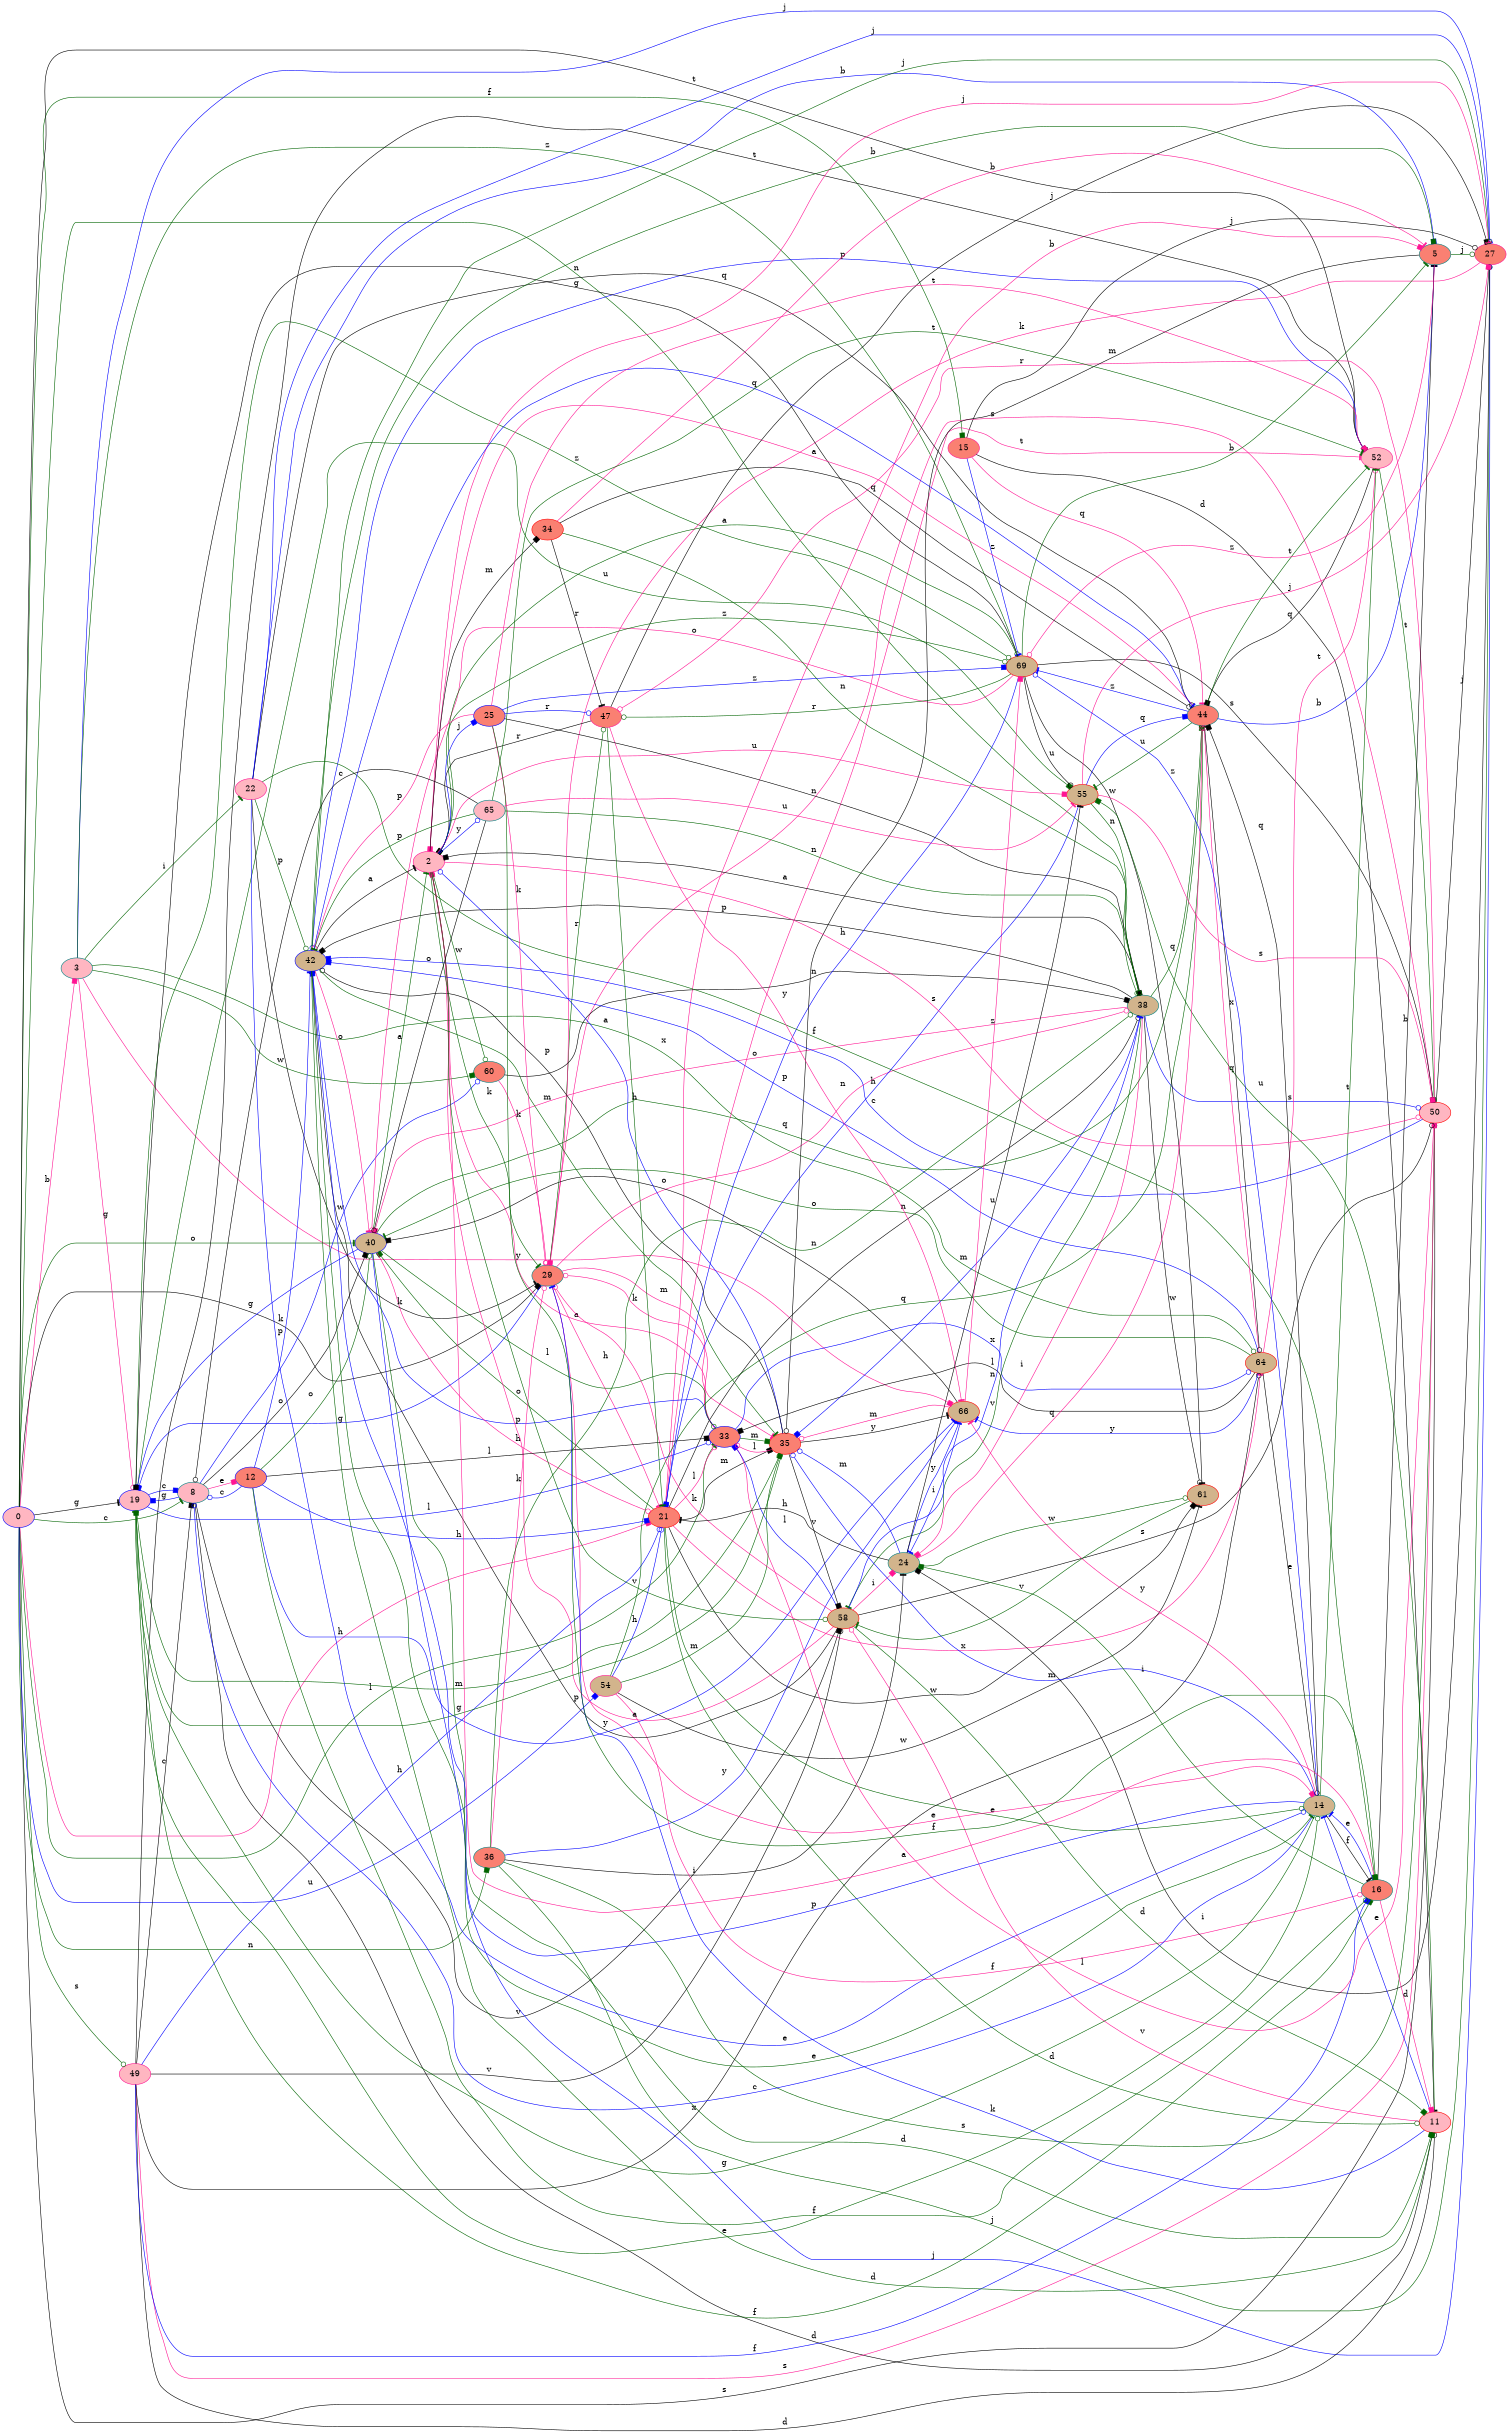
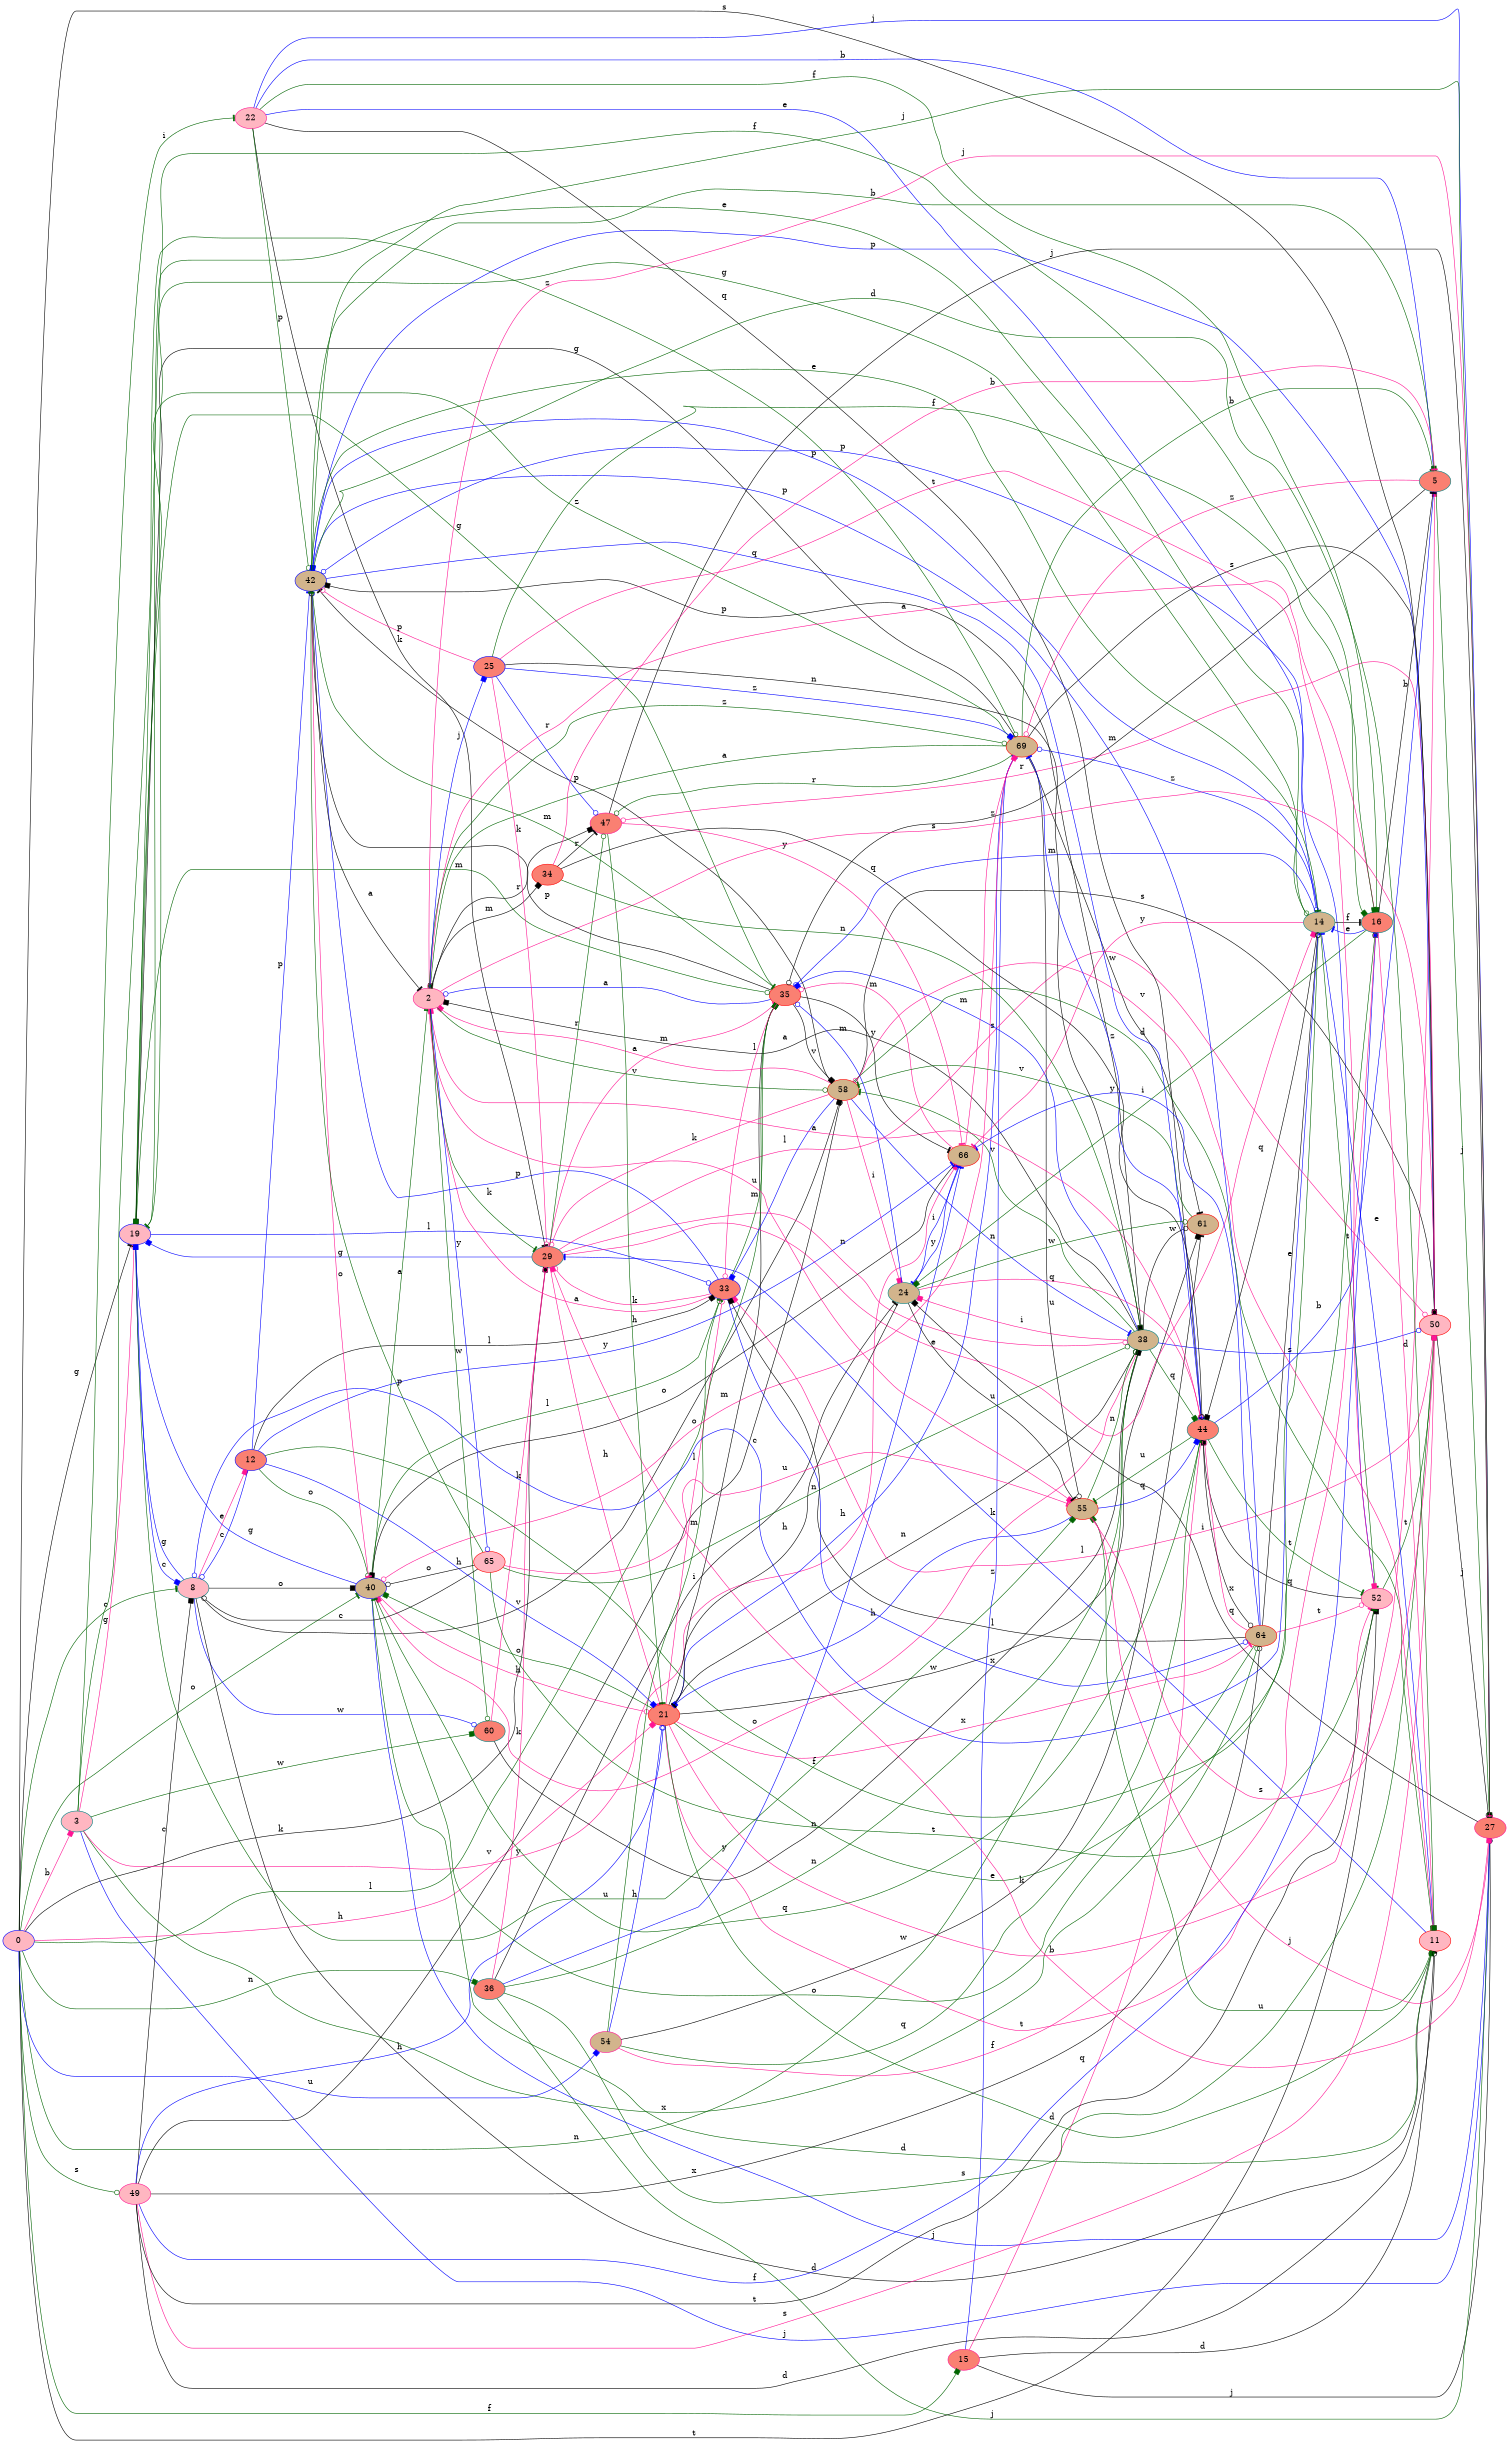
(679, 150) -> (966, 63)
(478, 753) -> (498, 898)
(489, 811) -> (489, 1562)
(873, 1101) -> (873, 245)
